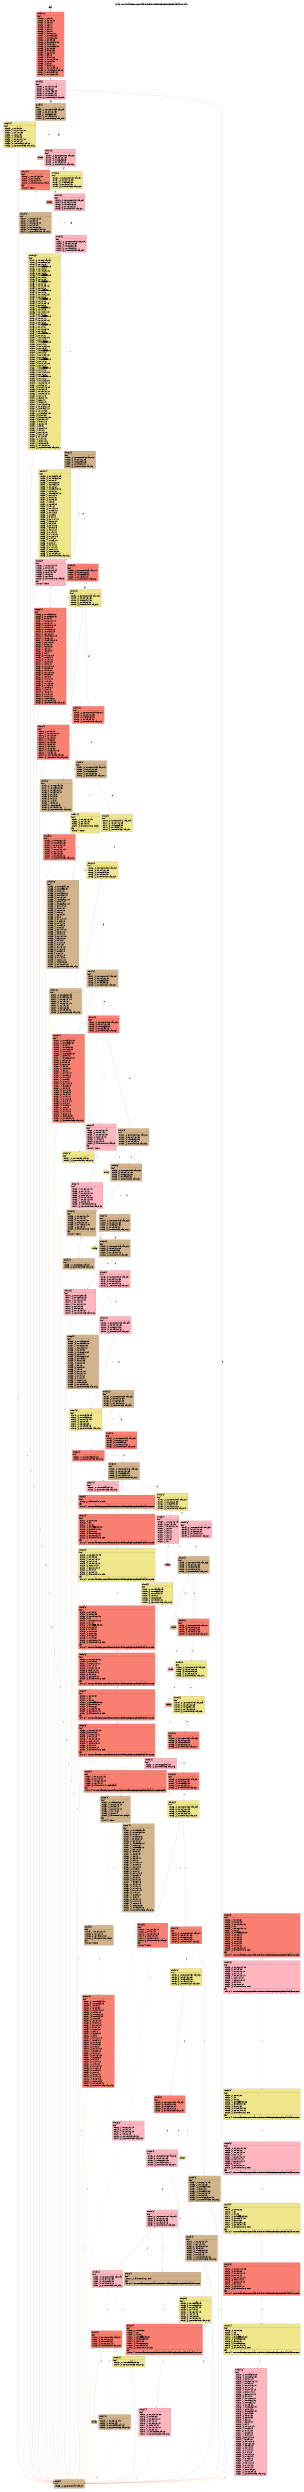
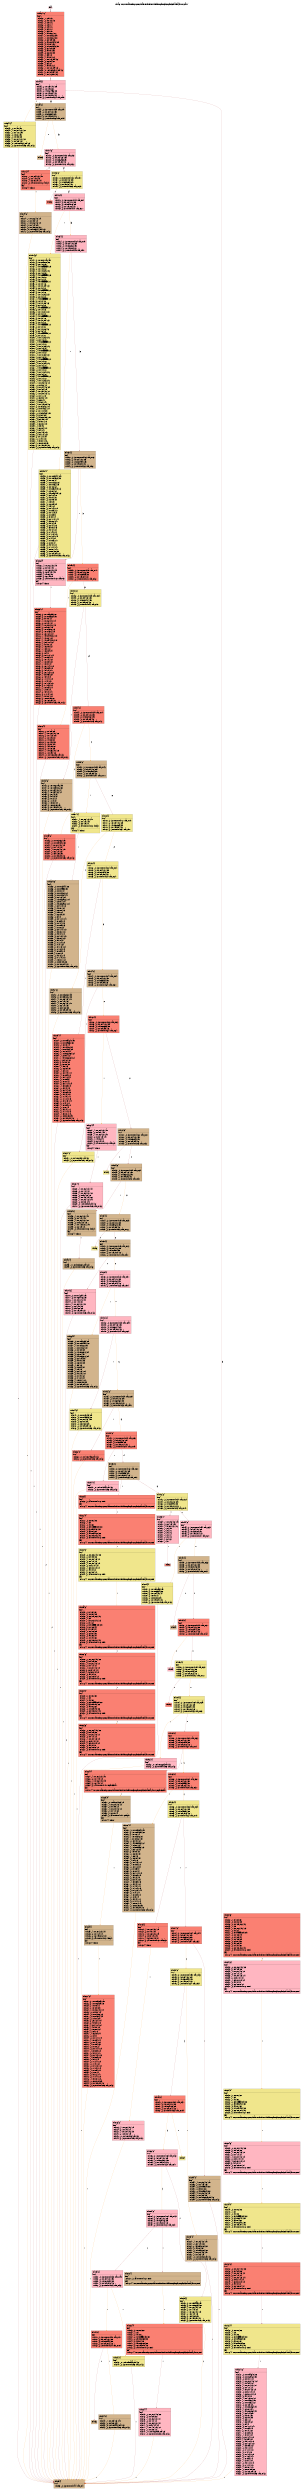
none -> (68, 191)
none -> (75, 351)
